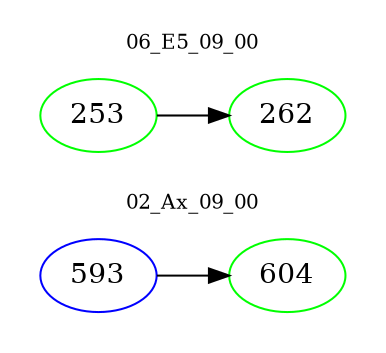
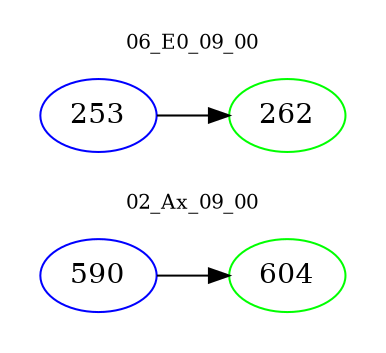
(193, 44) -> (193, 44)
(98, 116) -> (98, 116)
(98, 276) -> (98, 276)
